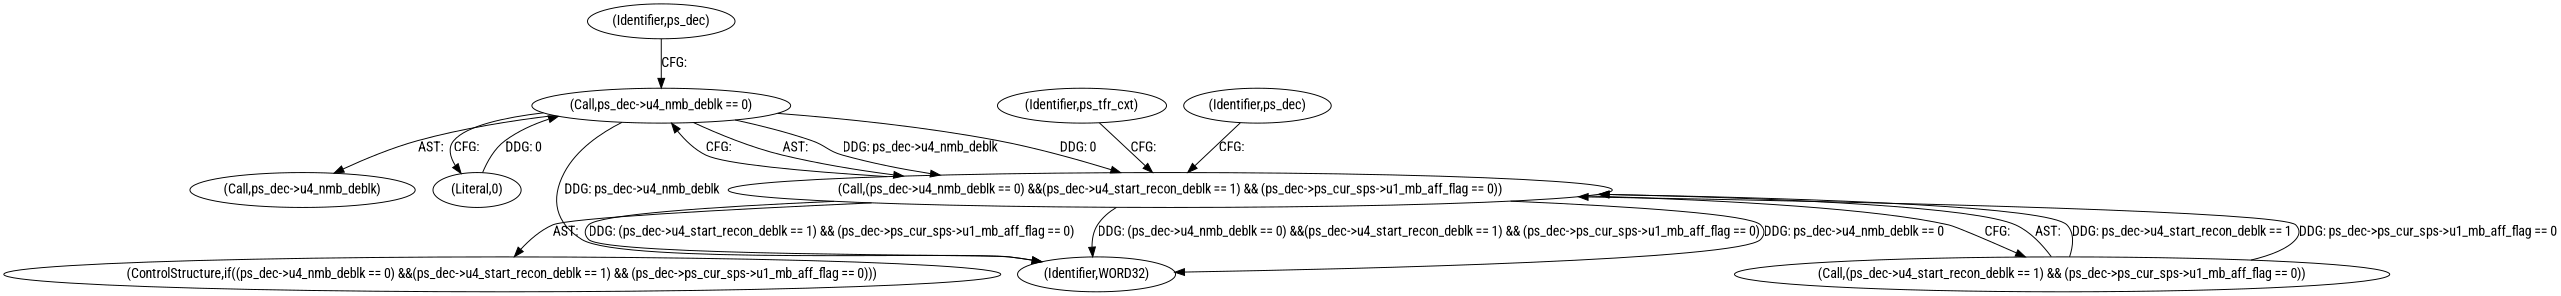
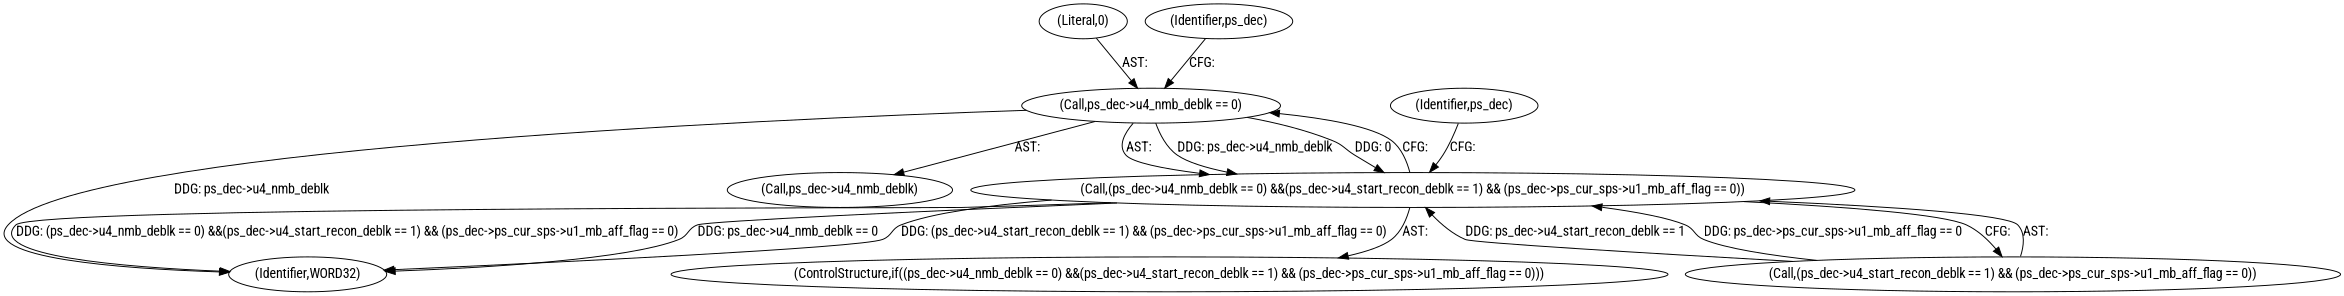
(1082, 106) -> none
(457, 138) -> none
(524, 148) -> (1137, 63)
